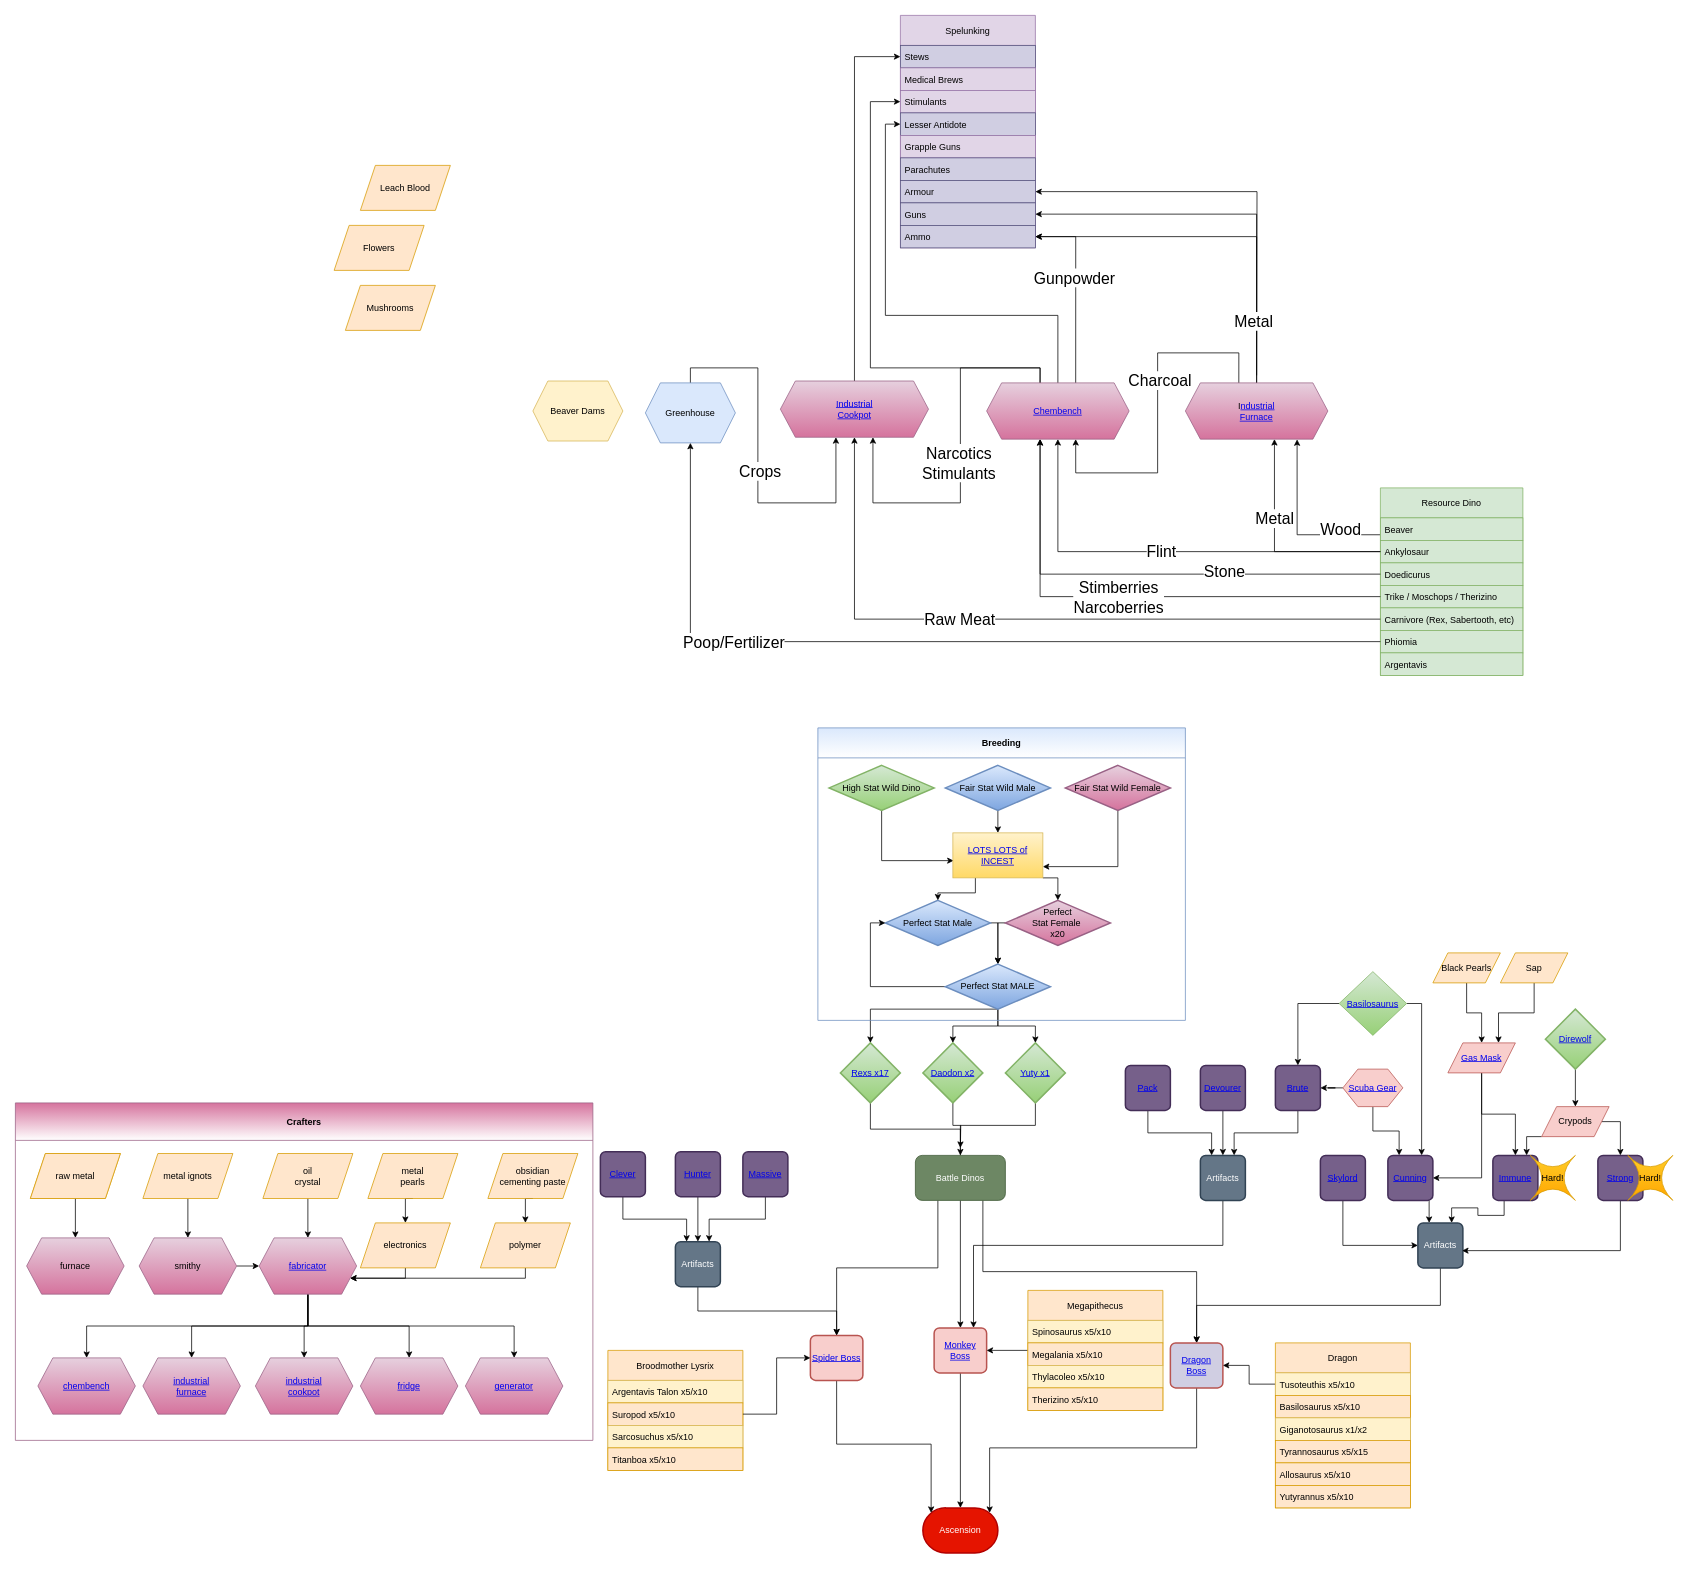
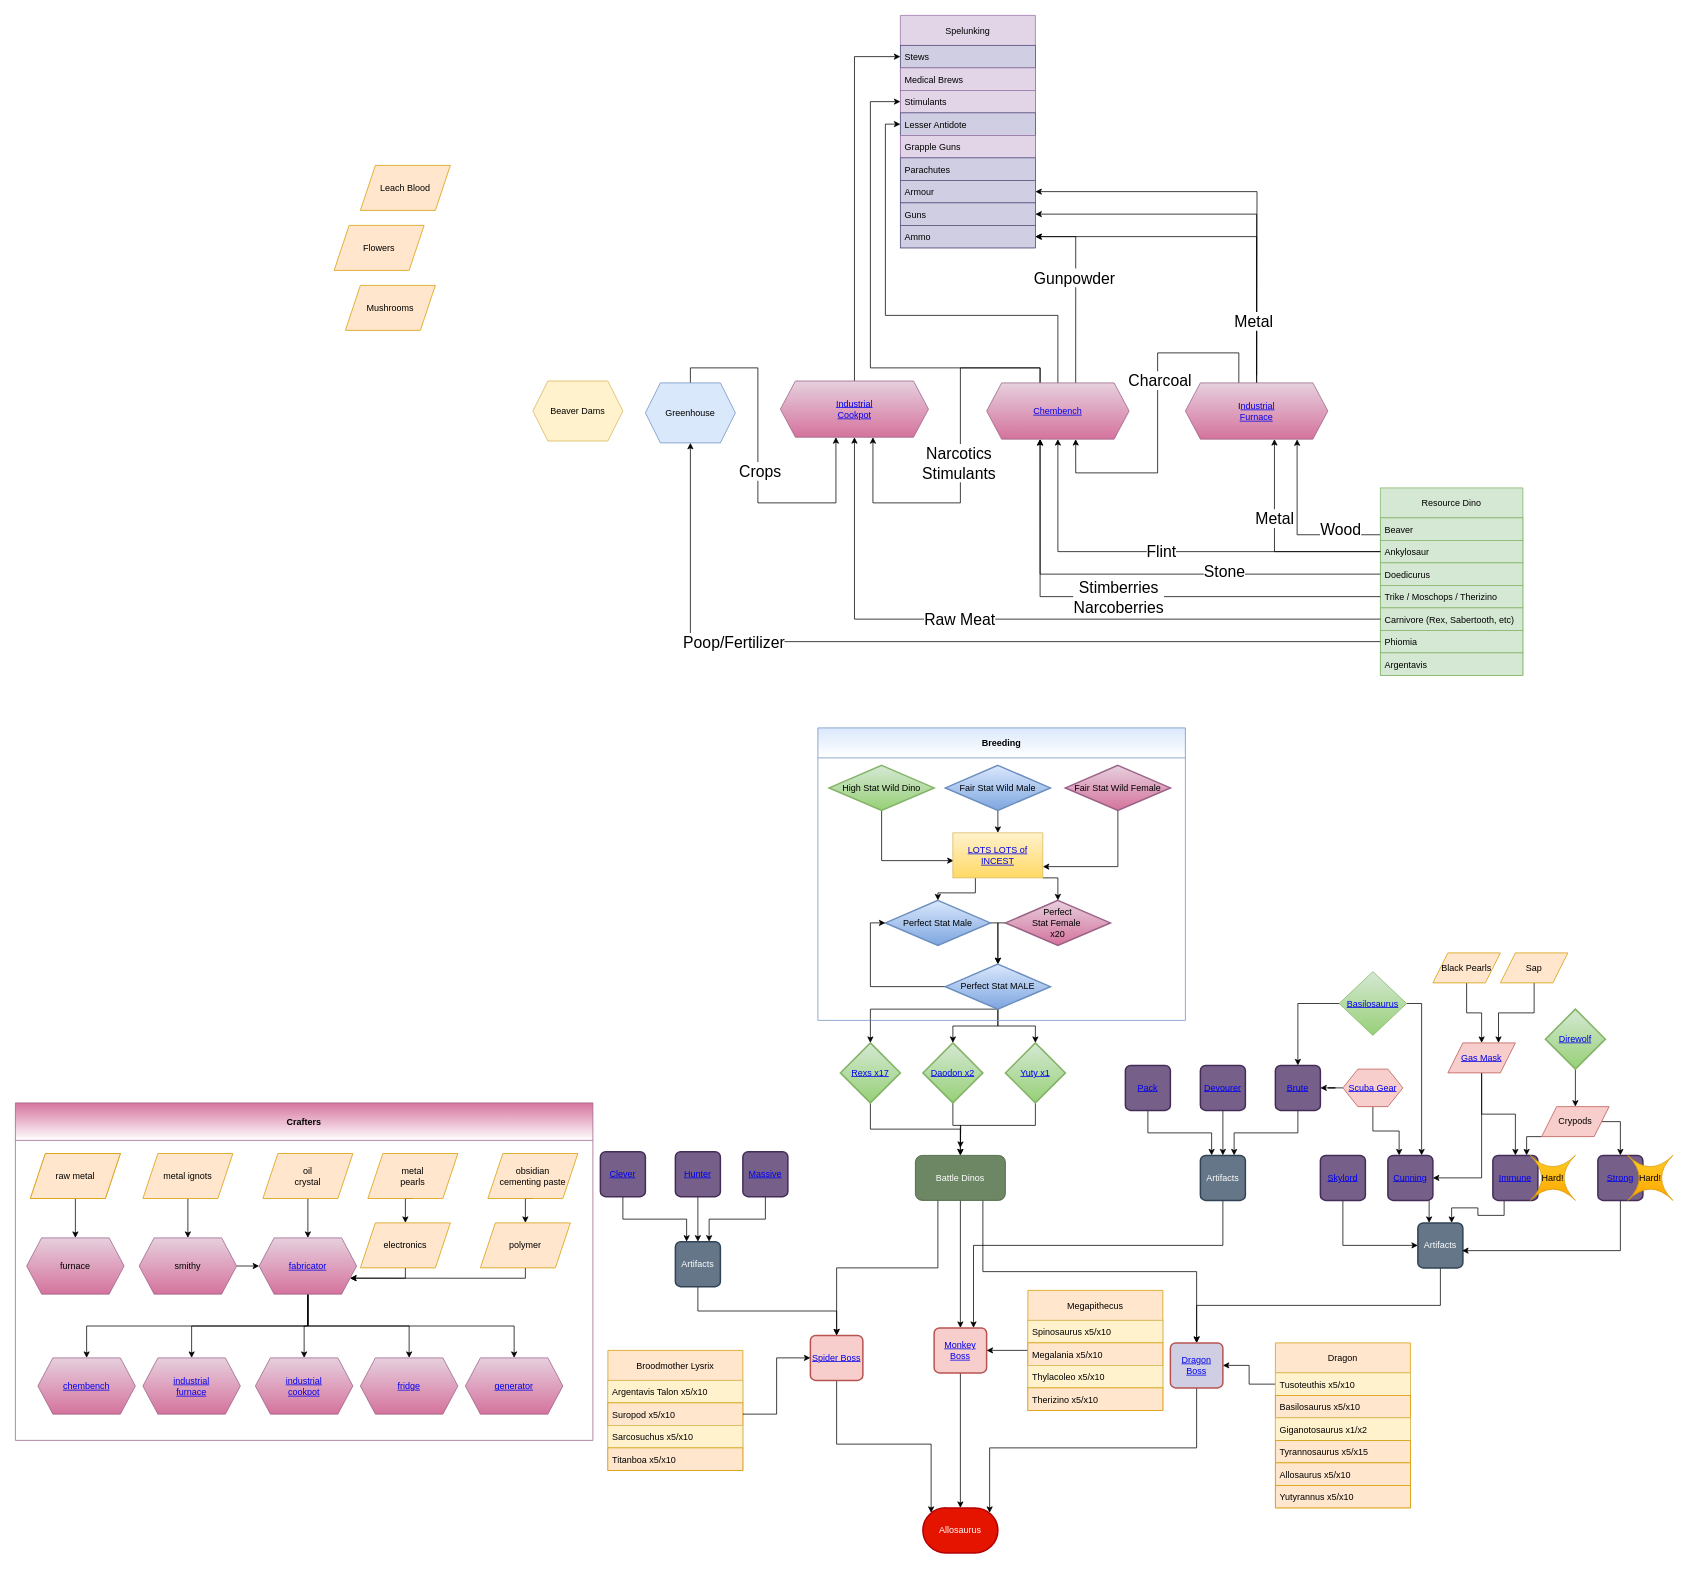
(960, 1153) -> (960, 1151)
(960, 1530) -> (960, 1530)
